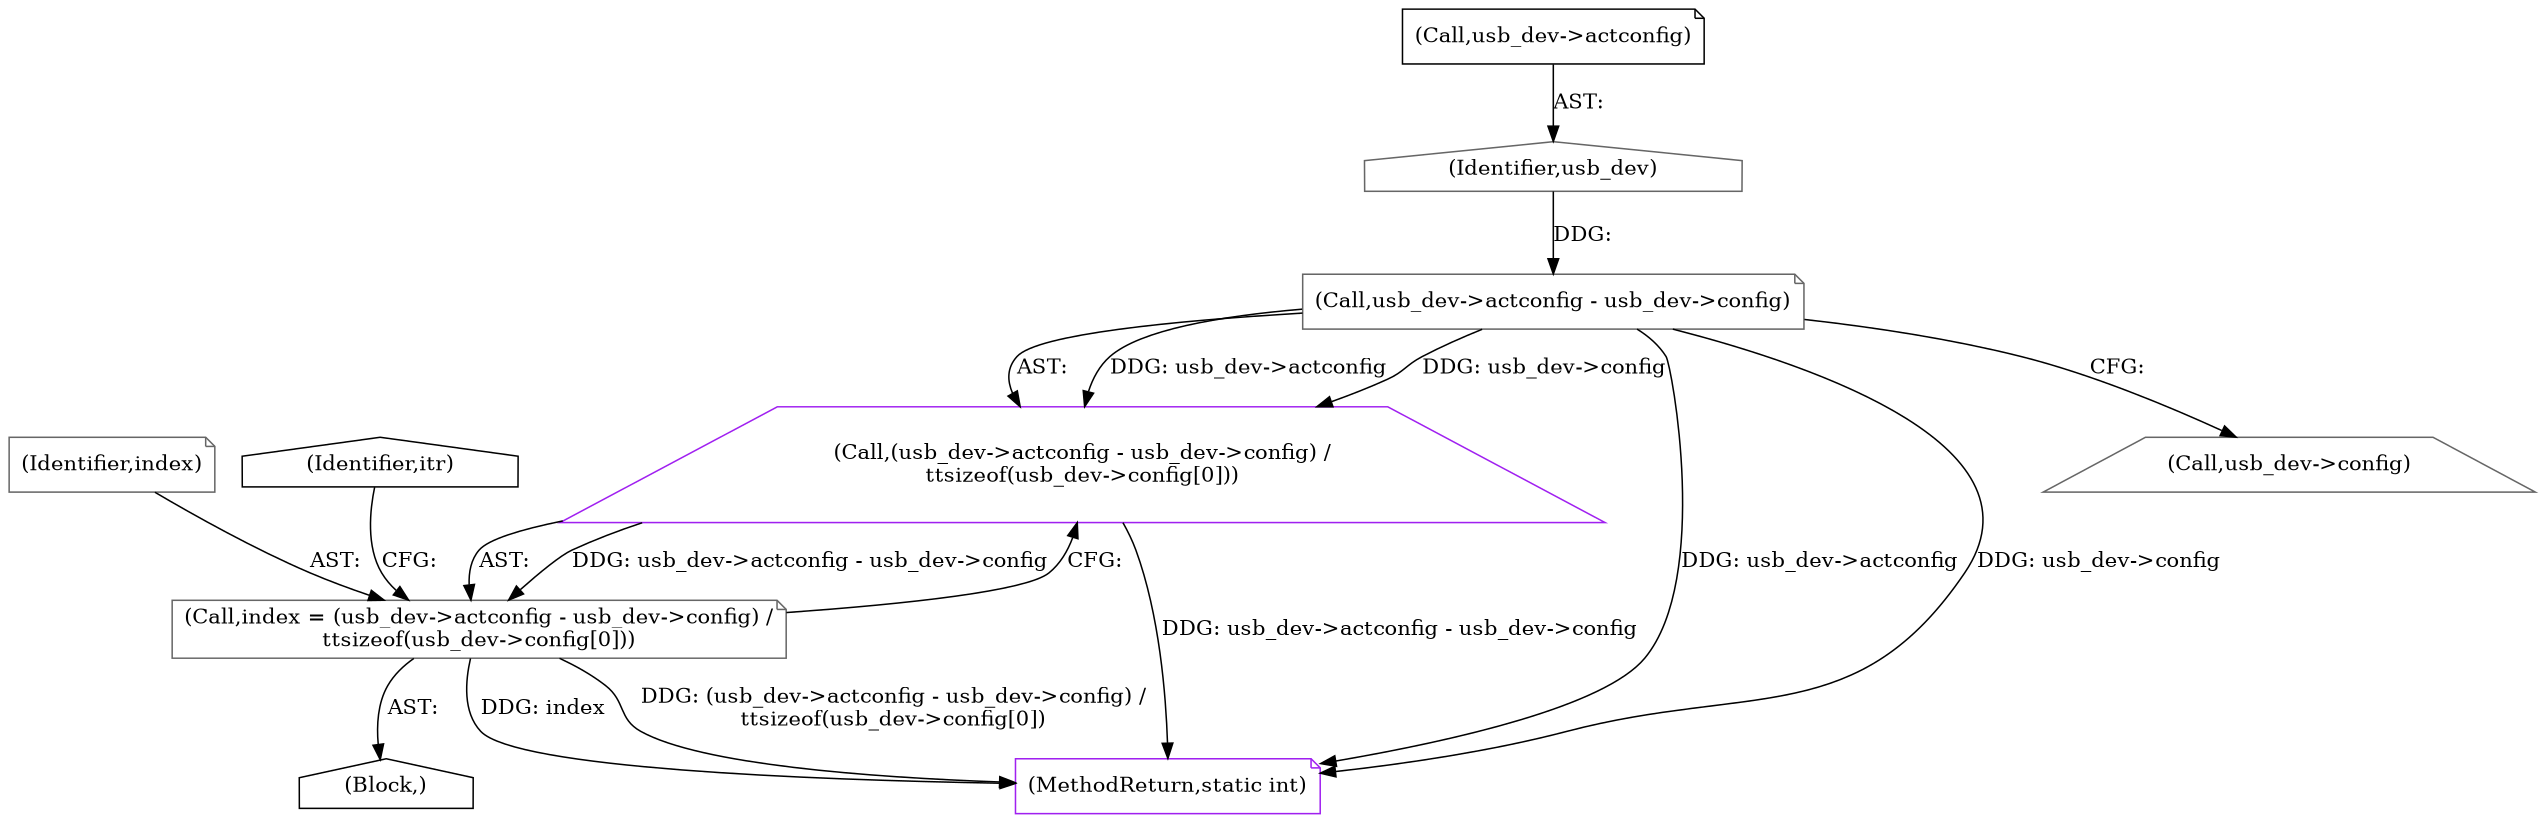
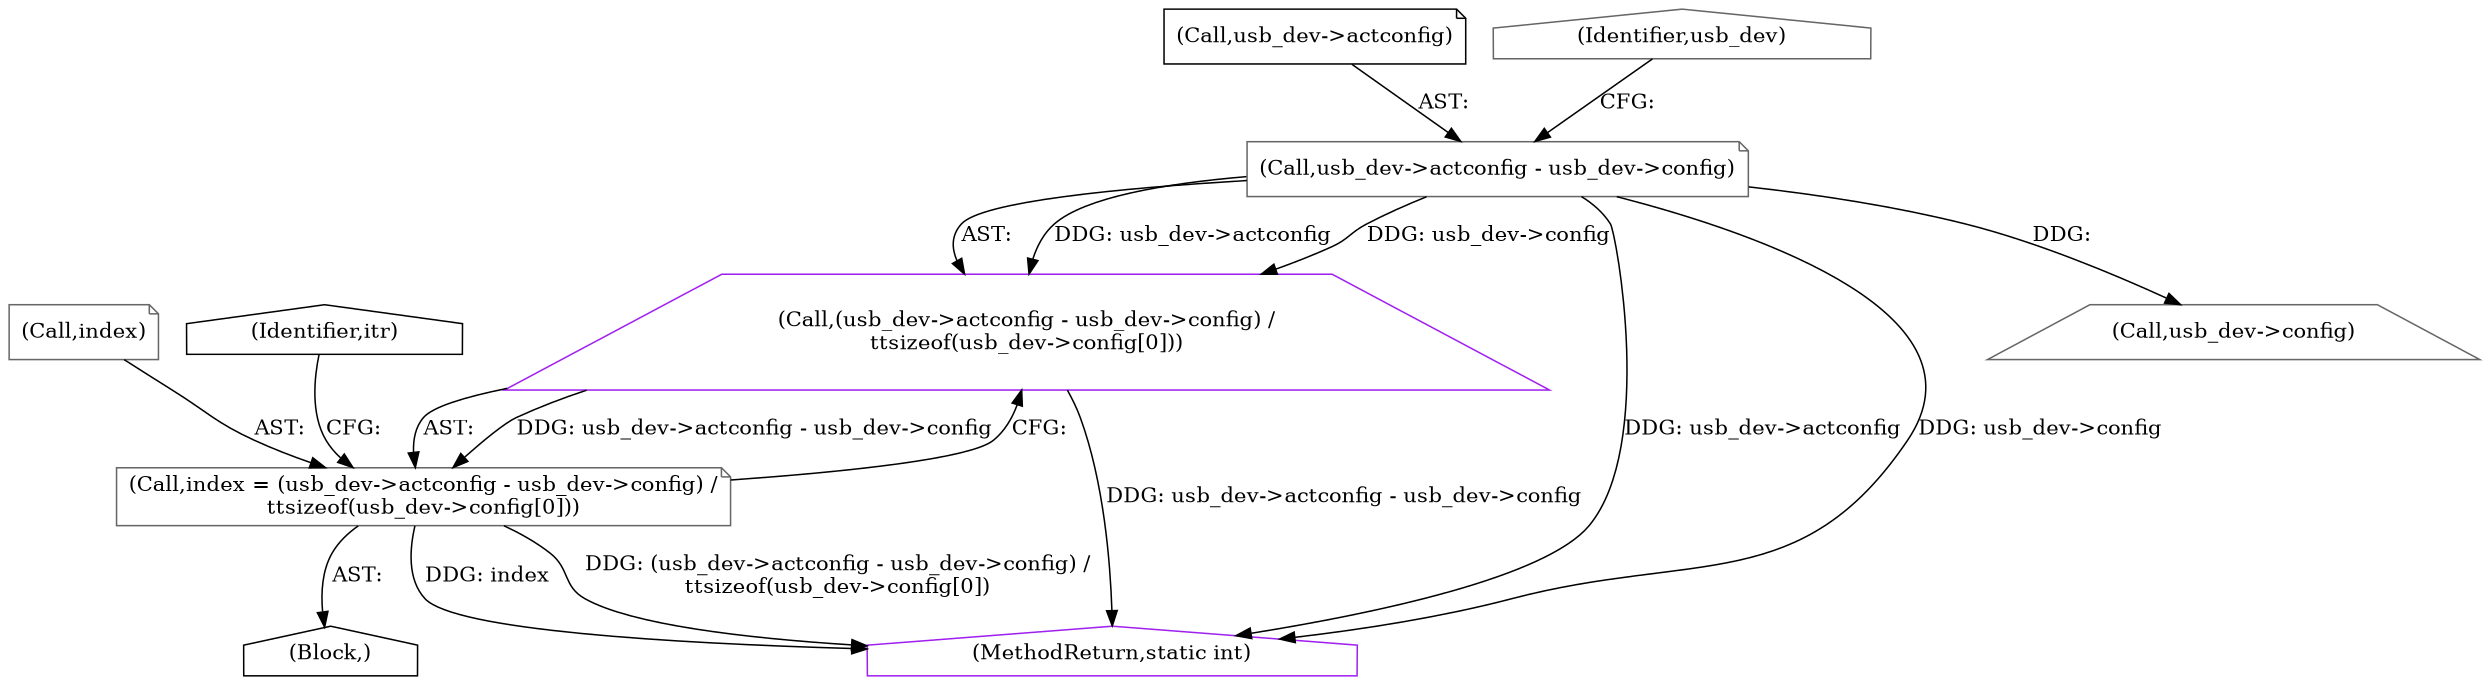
(1553, 95) -> (1400, 98)
(1586, 235) -> (1631, 103)
(2121, 368) -> (2065, 235)
(112, 465) -> (84, 332)
(1168, 786) -> (1112, 654)
